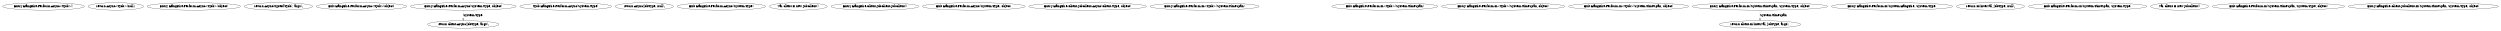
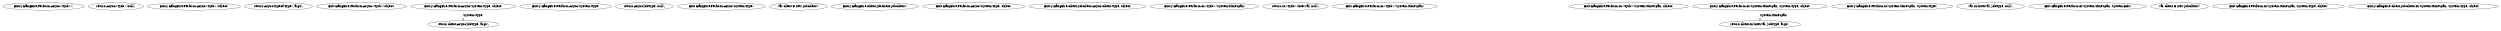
(278, 6) -> (278, 6)
(566, 6) -> (566, 6)
none -> (1295, 6)
(1503, 6) -> none
(1892, 6) -> (1892, 6)
(1991, 6) -> (1991, 6)
(2088, 6) -> (2088, 6)
